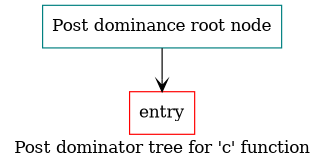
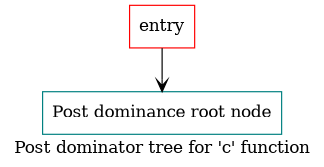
(162, 64) -> (162, 64)
